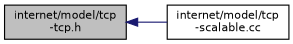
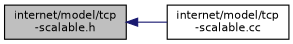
(65, 22) -> (65, 22)
